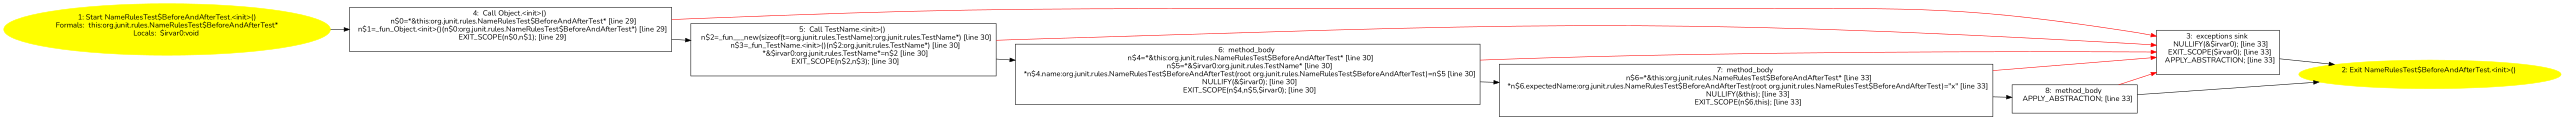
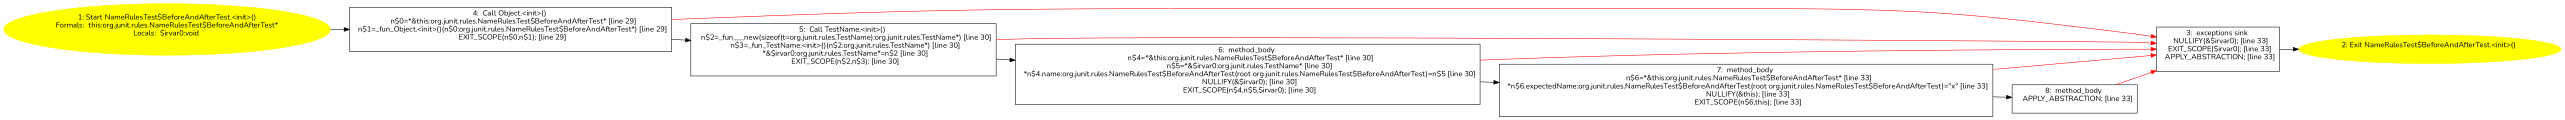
(2225, 89) -> none
